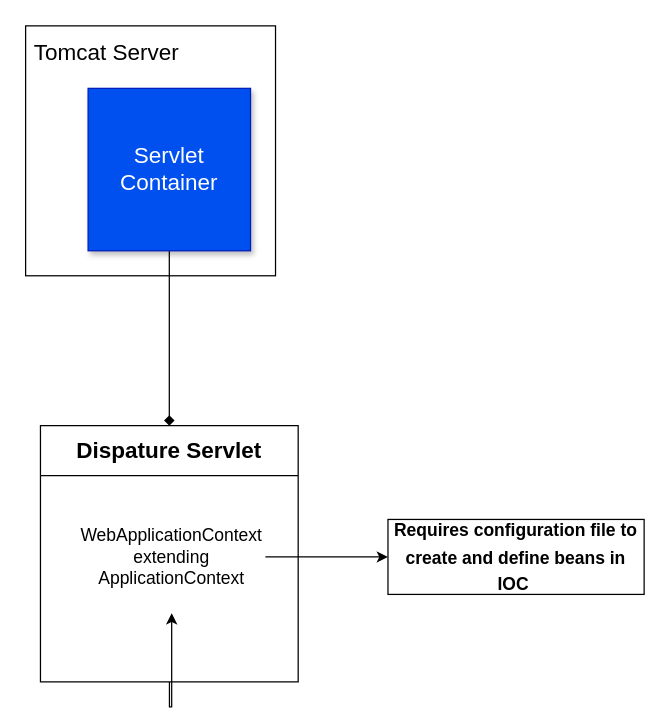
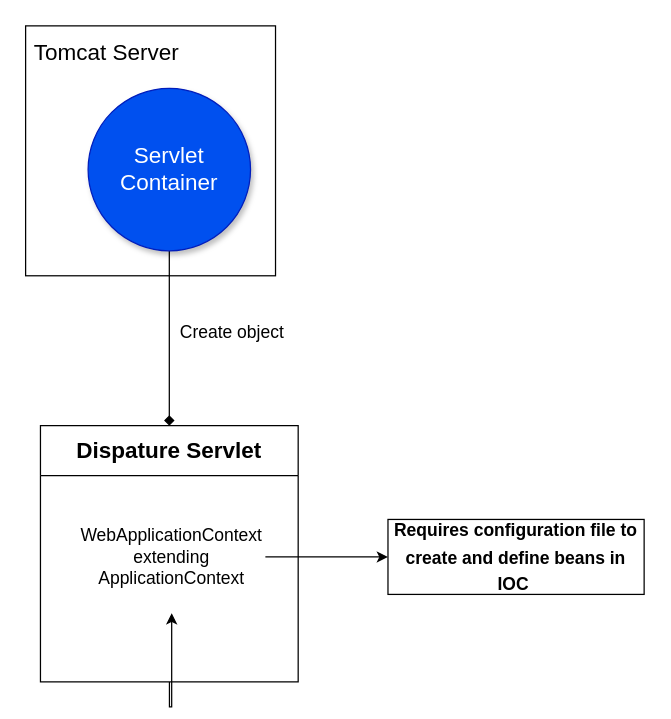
(169, 169) -> (169, 169)
none -> (232, 332)
